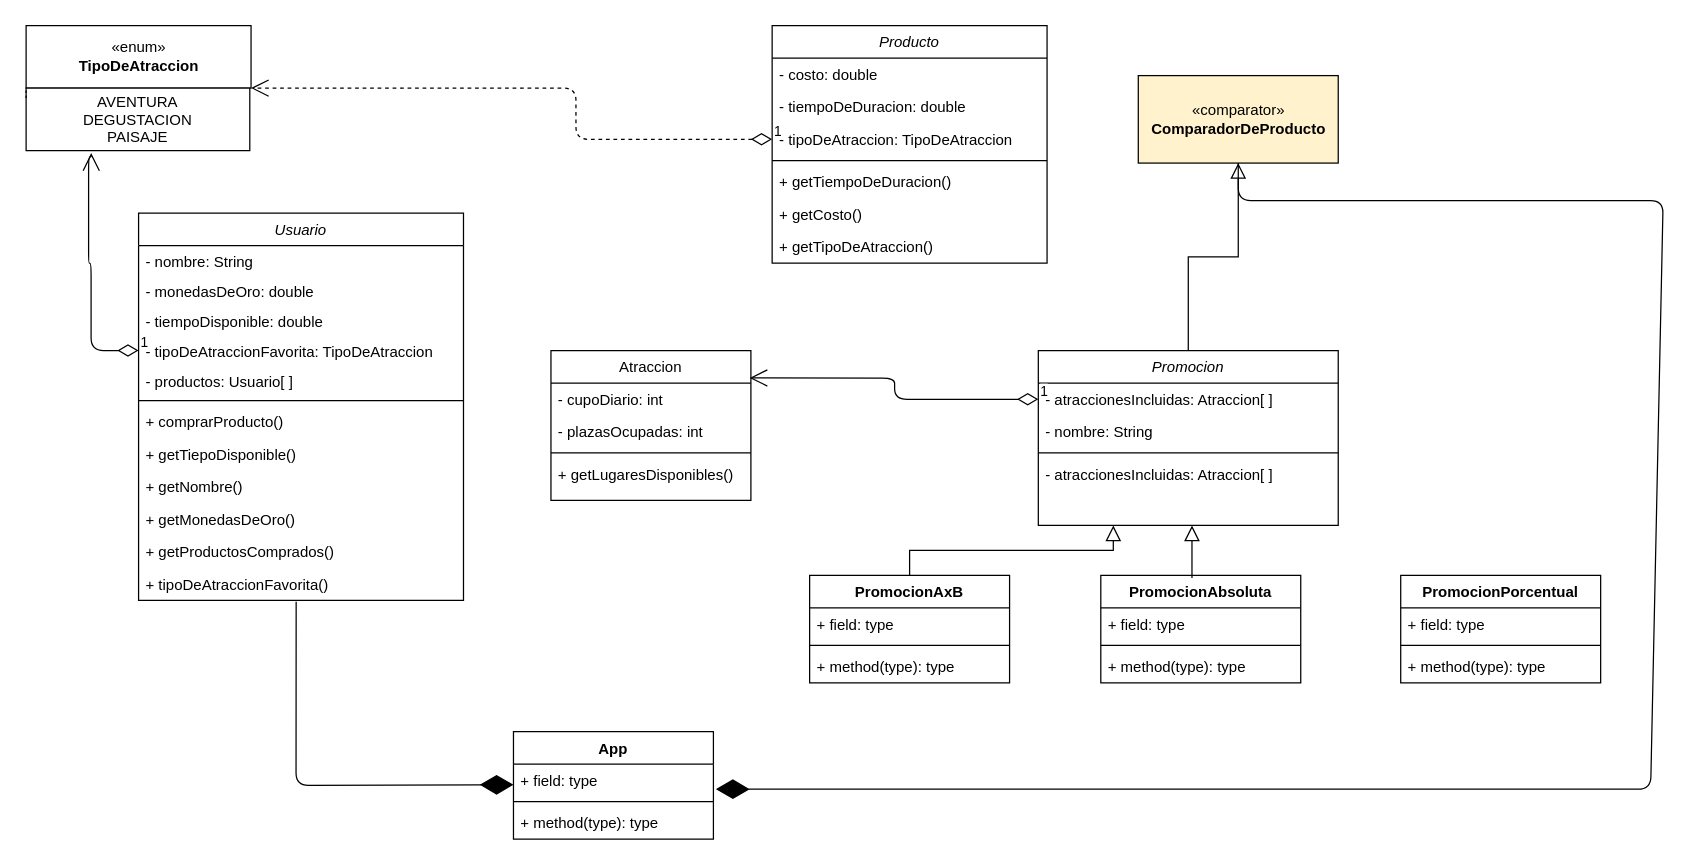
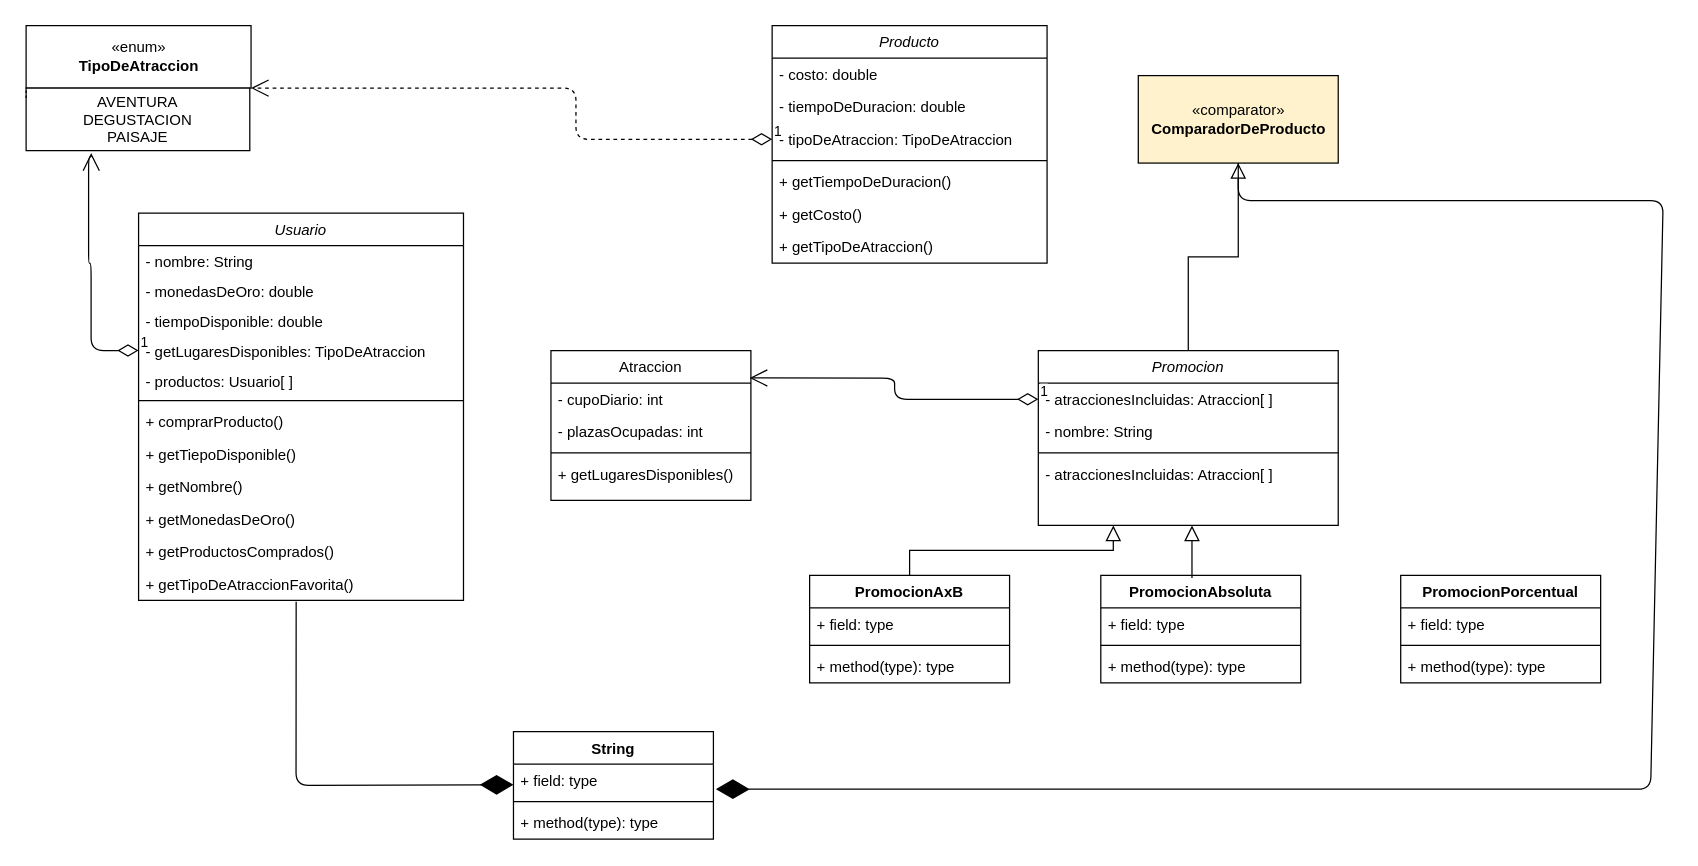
(306, 353) -> (297, 353)
(251, 585) -> (263, 585)
(613, 749) -> (613, 749)
